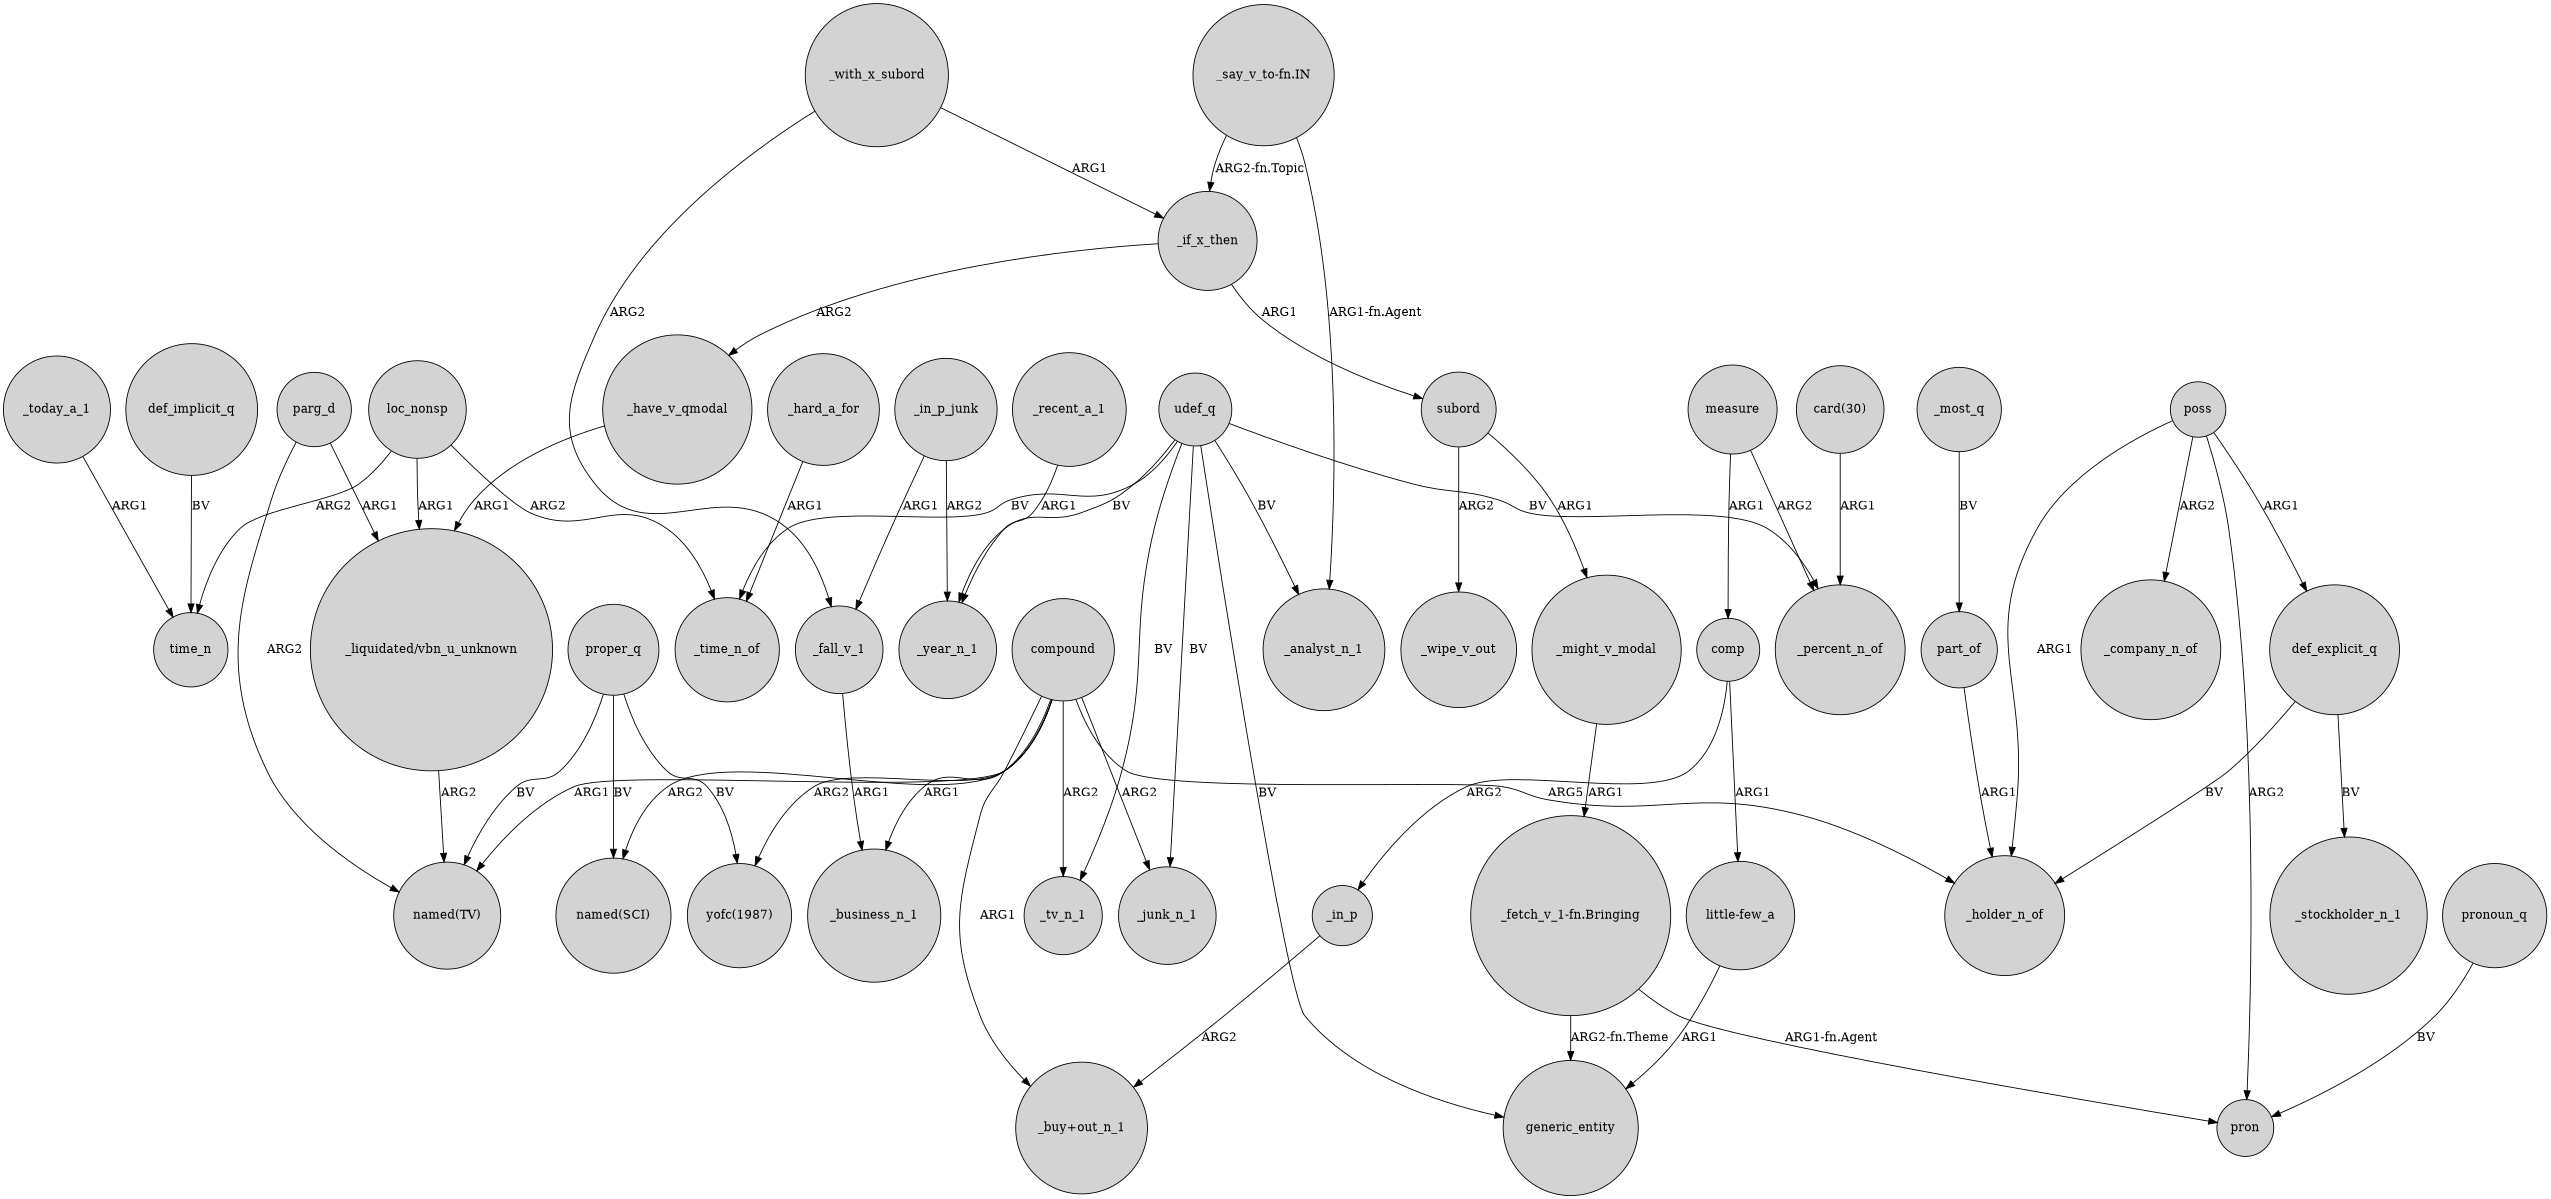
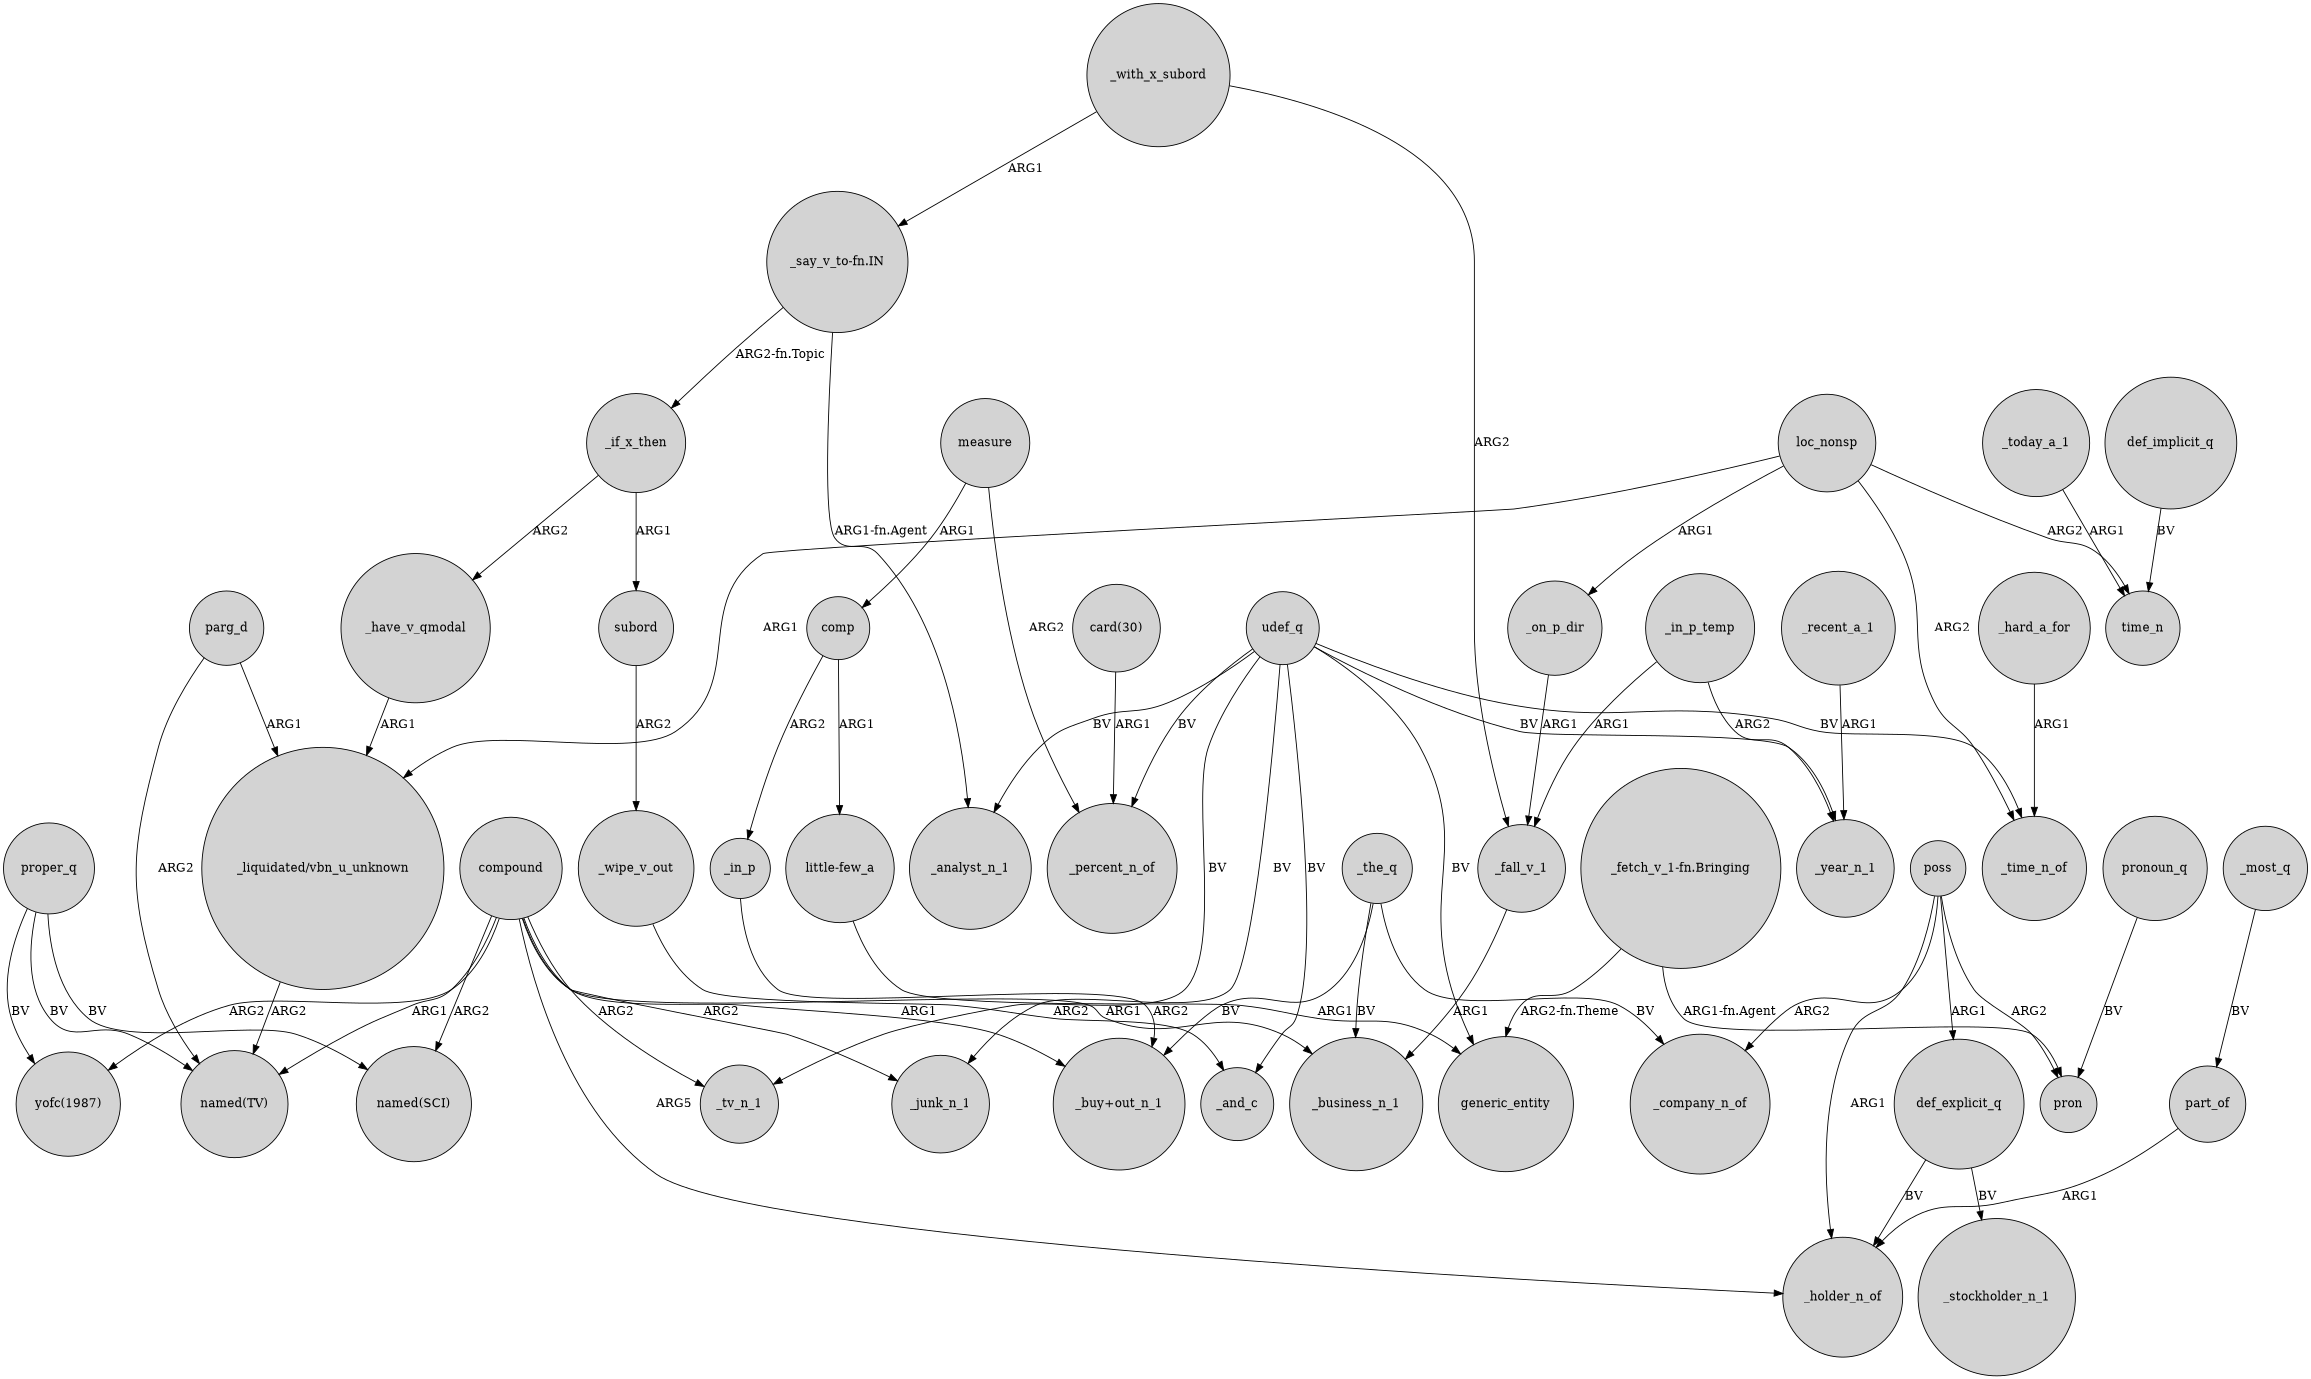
(1048, 161) -> (1001, 167)
(946, 410) -> (1700, 628)
none -> (1555, 628)
(1607, 650) -> none
none -> (1377, 868)
none -> (1237, 1104)
